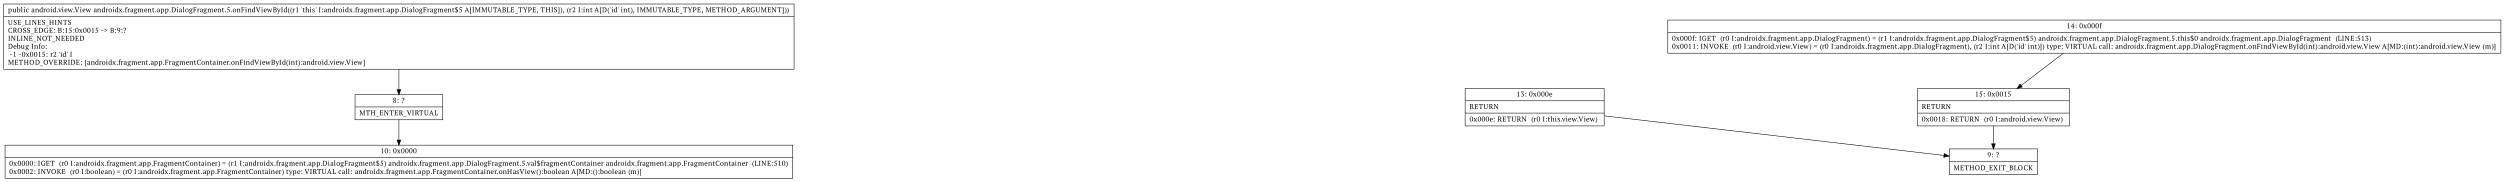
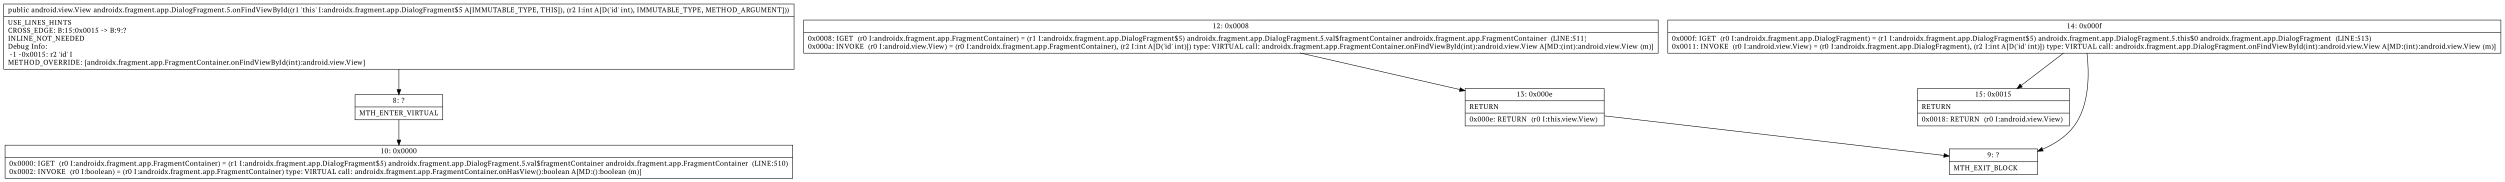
none -> (1231, 37)
(1993, 135) -> (2082, 110)
(1993, 168) -> (1986, 168)
